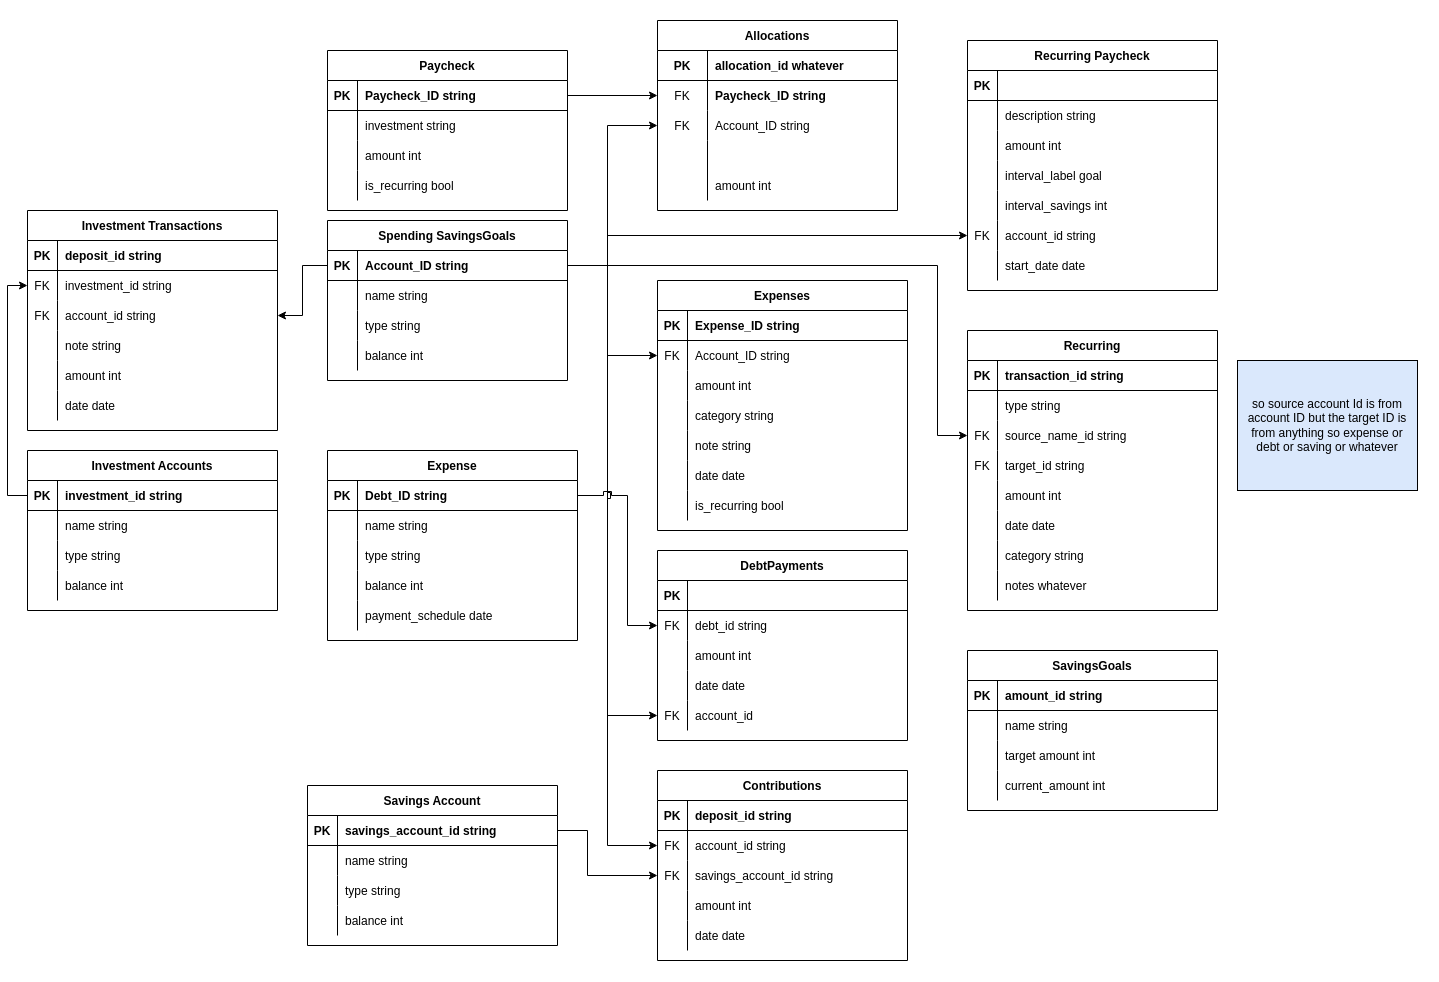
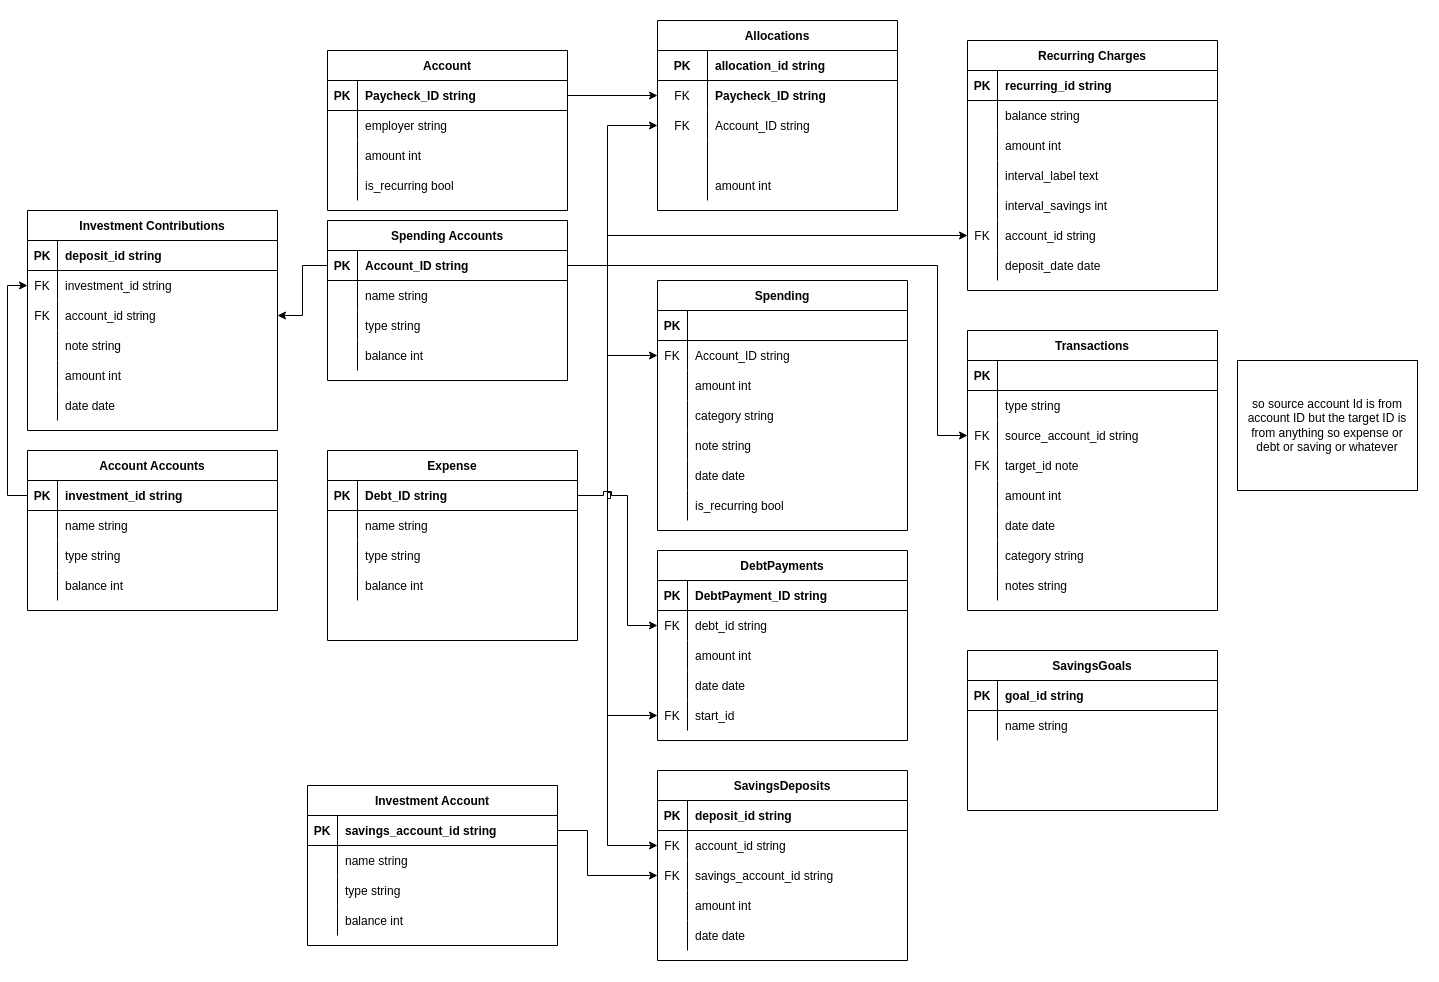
(1092, 56) -> (1092, 56)
(447, 66) -> (447, 66)
(781, 66) -> (773, 66)
none -> (1108, 86)
(1059, 116) -> (1047, 116)
(417, 126) -> (411, 126)
(1059, 176) -> (1061, 176)
(152, 226) -> (152, 226)
(447, 236) -> (447, 236)
(1054, 266) -> (1059, 266)
(782, 296) -> (782, 296)
(798, 326) -> none
(1092, 346) -> (1092, 346)
(1108, 376) -> none
(1328, 426) -> (1328, 426)
(1071, 436) -> (1081, 436)
(152, 466) -> (152, 466)
(1054, 466) -> (1049, 466)
(1050, 586) -> (1042, 586)
none -> (798, 596)
(468, 616) -> none
(1054, 696) -> (1046, 696)
(727, 716) -> (720, 716)
(1108, 756) -> none
(782, 786) -> (782, 786)
(1108, 786) -> none
(432, 801) -> (432, 801)
